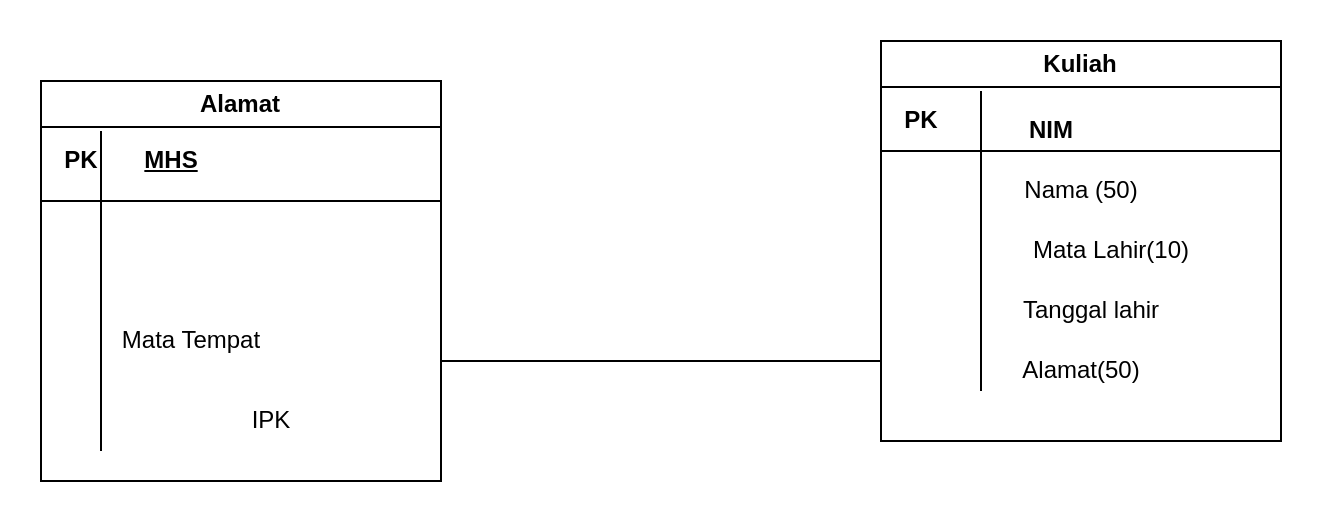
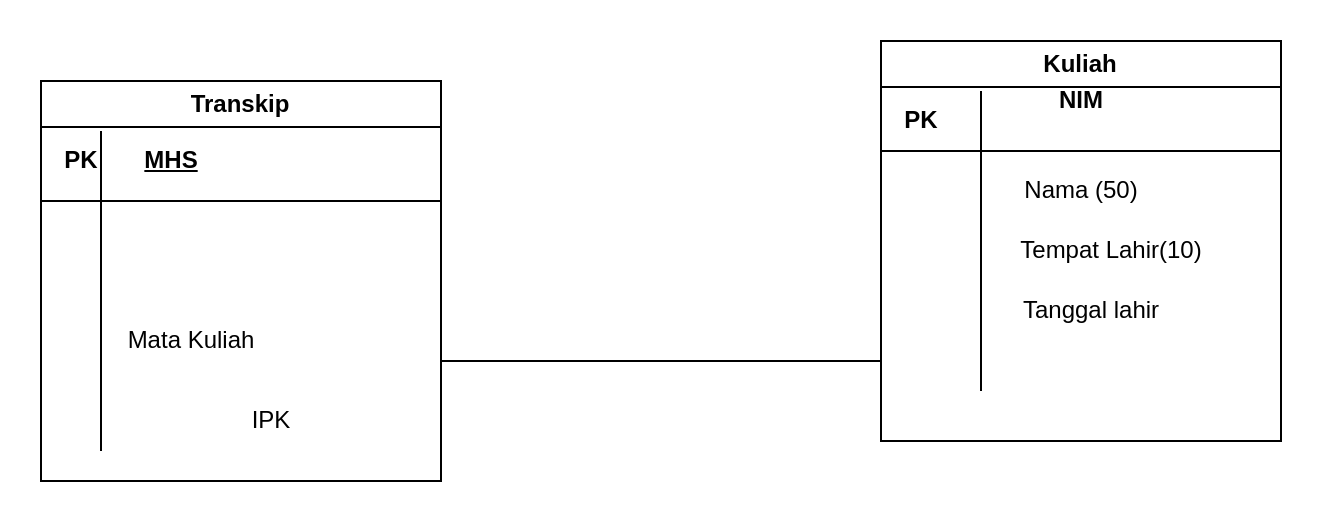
(241, 105) -> (241, 105)
(1051, 131) -> (1081, 101)
(1112, 251) -> (1112, 251)
(192, 341) -> (192, 341)
(1081, 371) -> none
